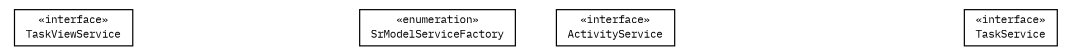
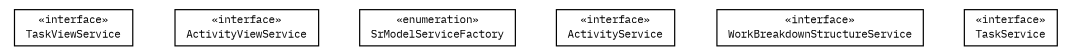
none -> (246, 28)
none -> (820, 28)
